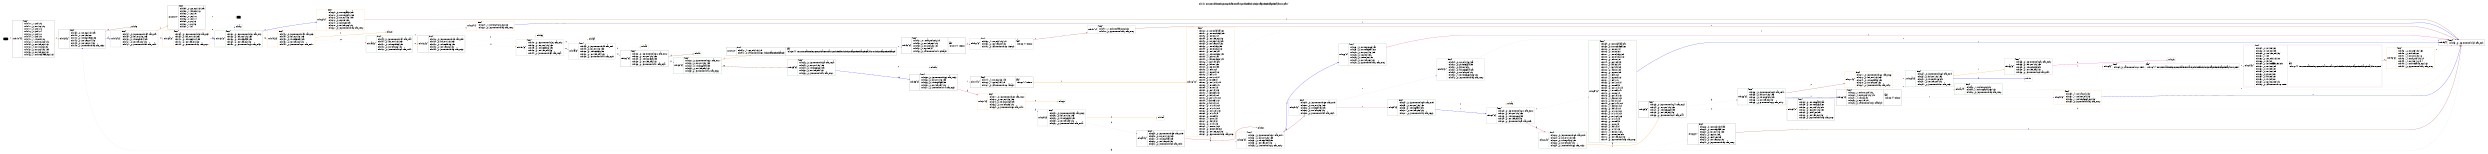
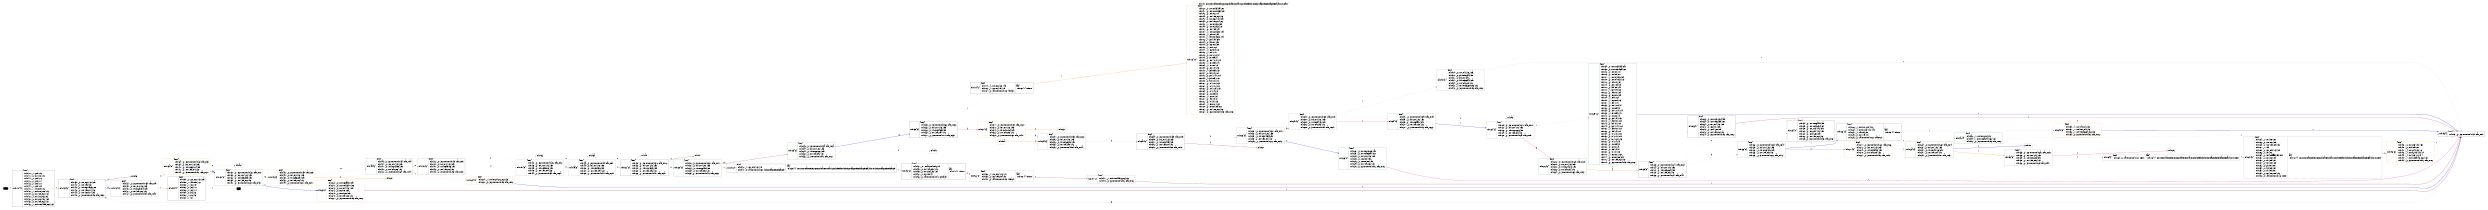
(1121, 118) -> (1021, 142)
